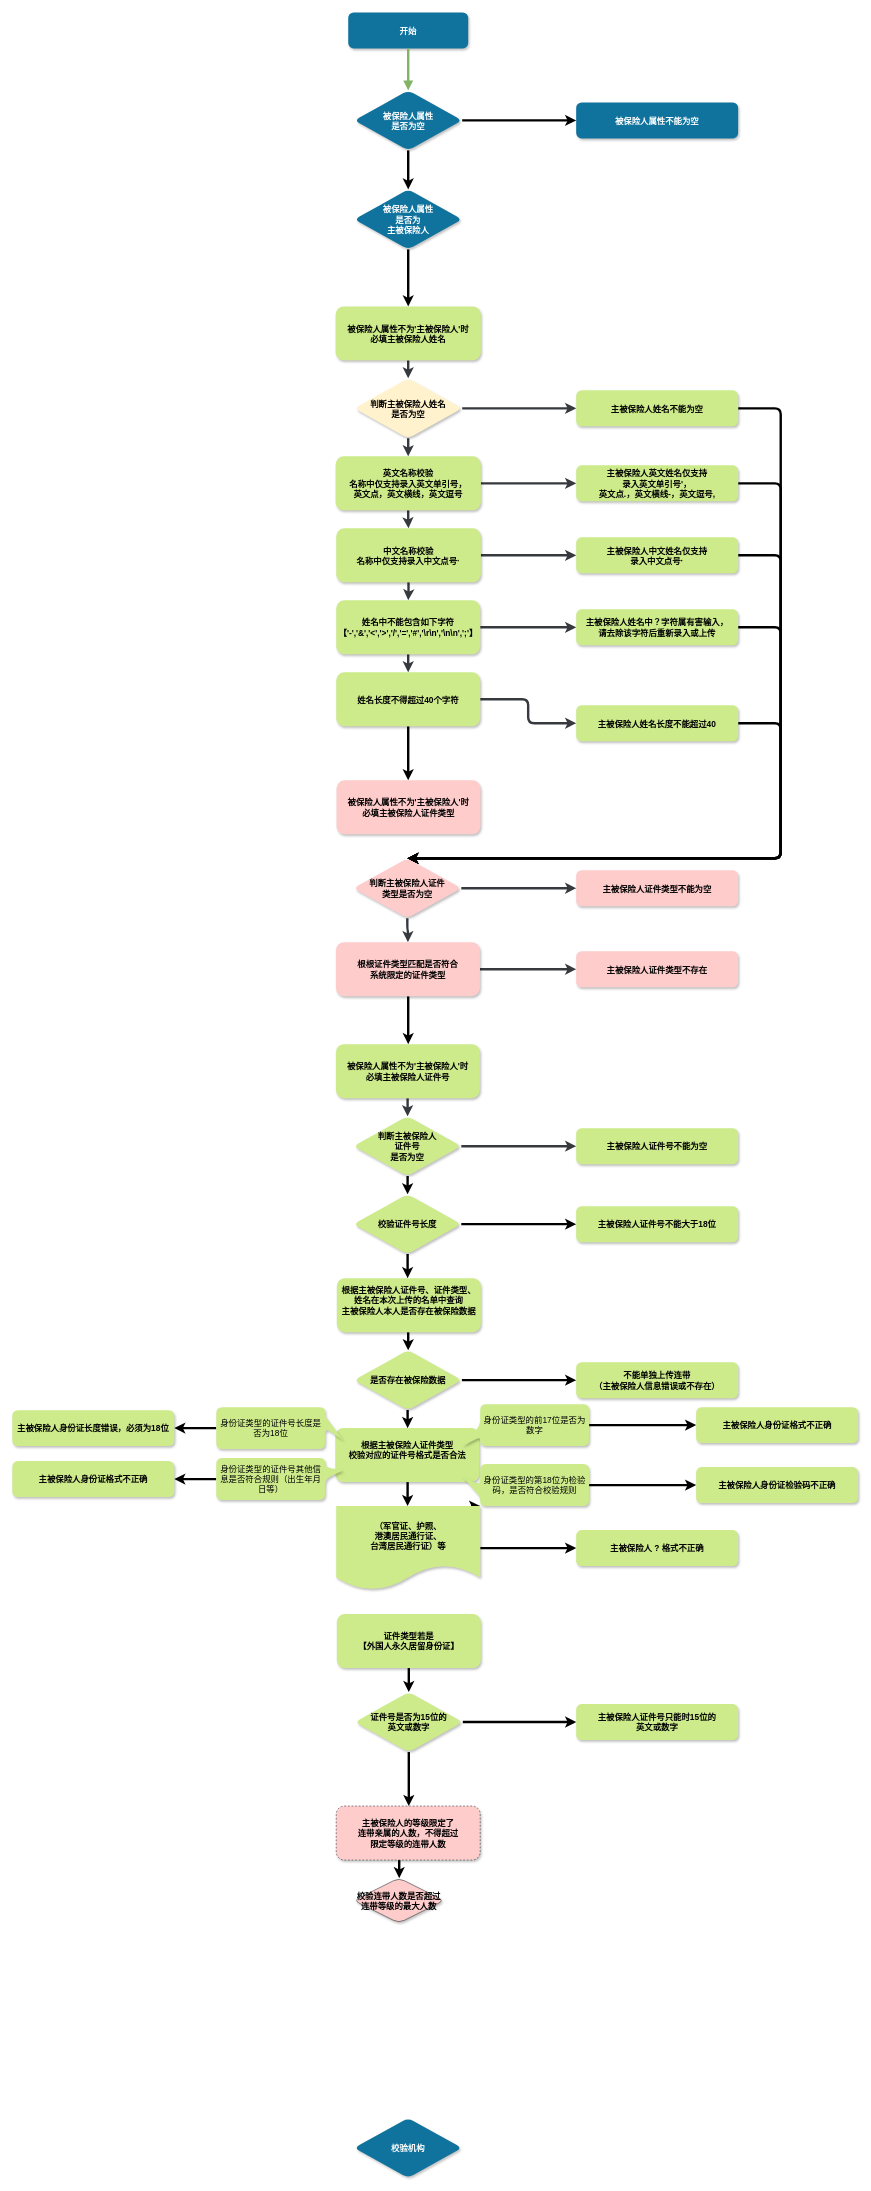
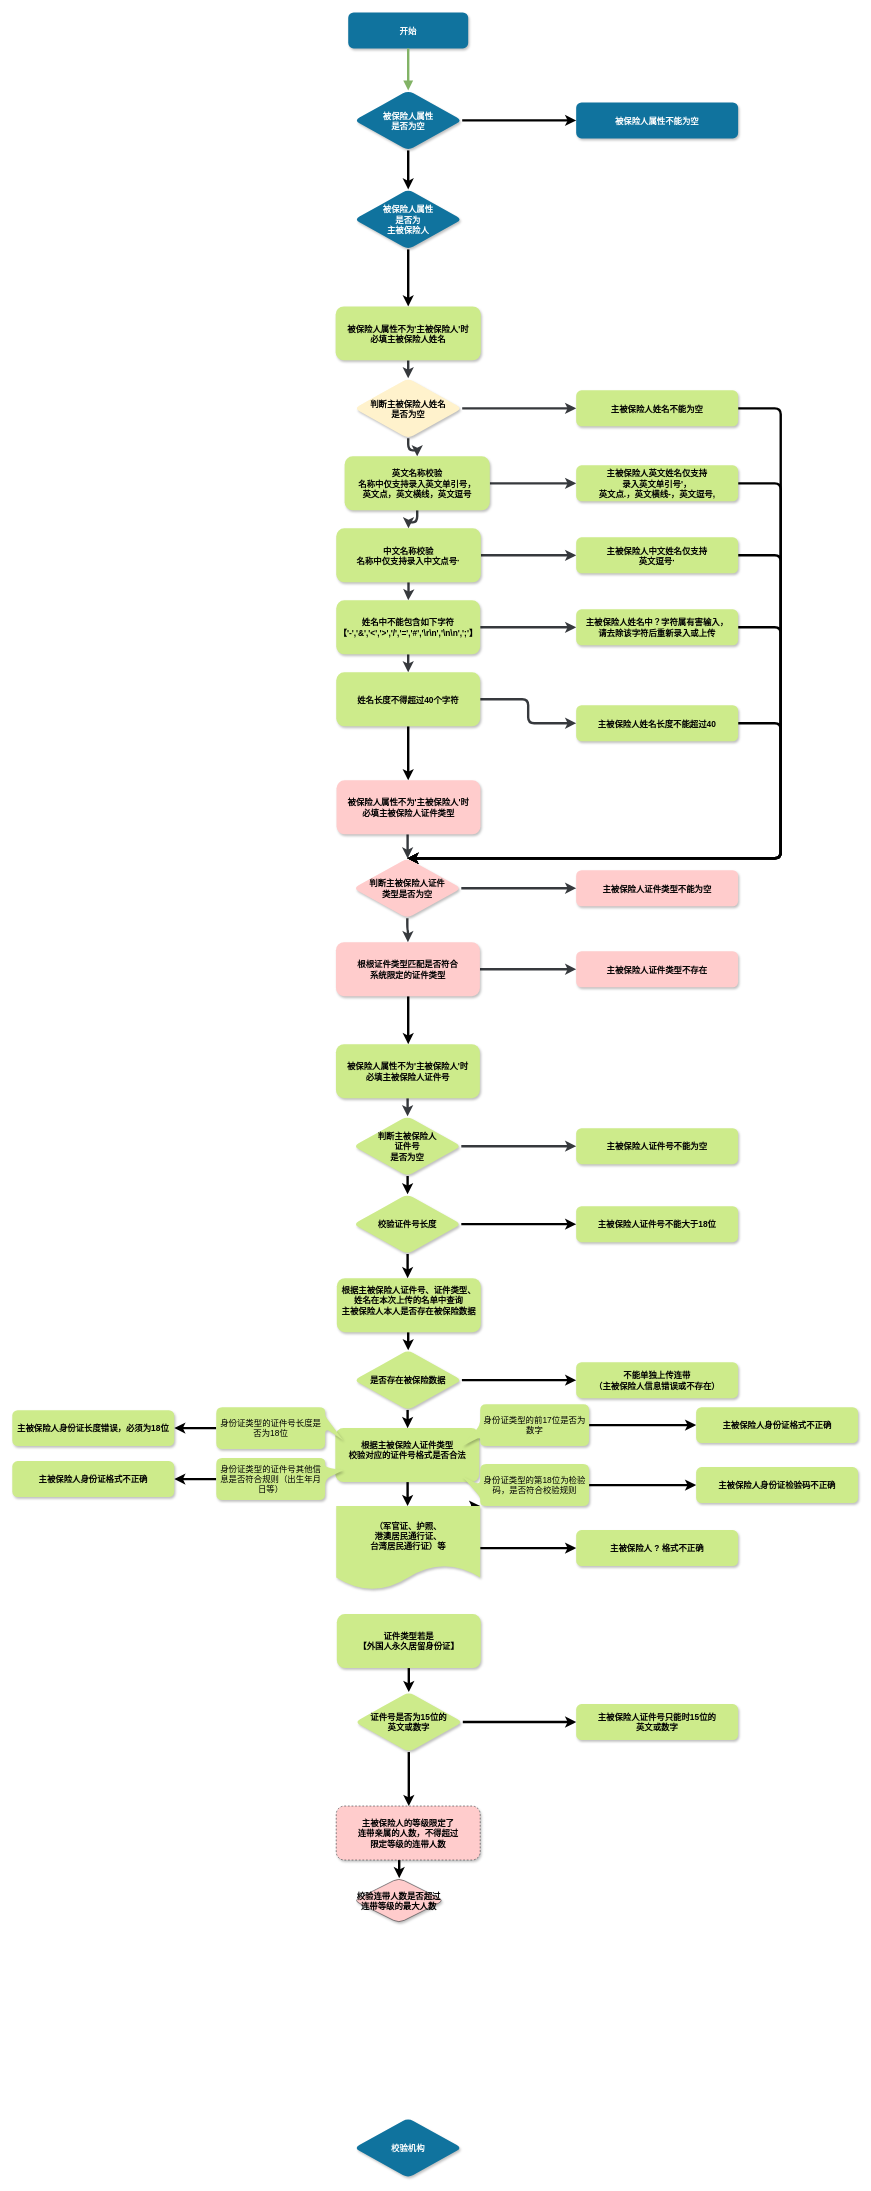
(408, 483) -> (417, 483)
(657, 551) -> (657, 551)
none -> (408, 844)
